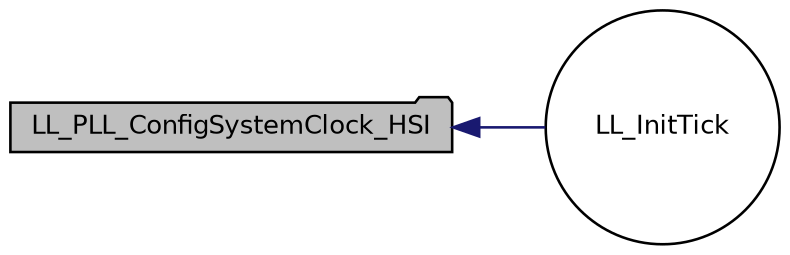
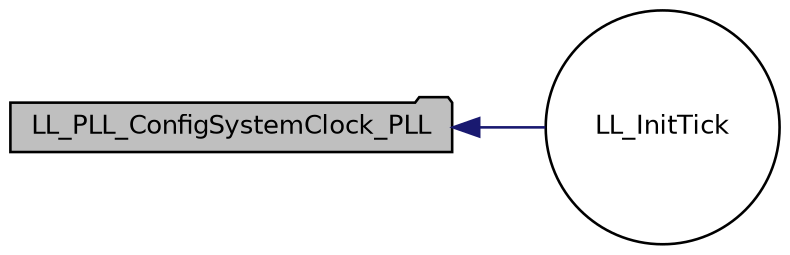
(231, 127) -> (231, 127)
